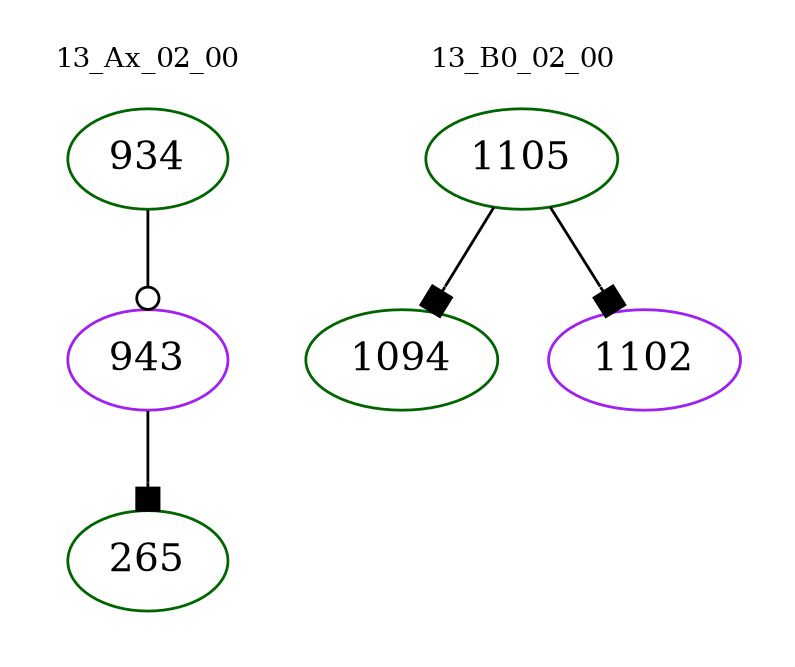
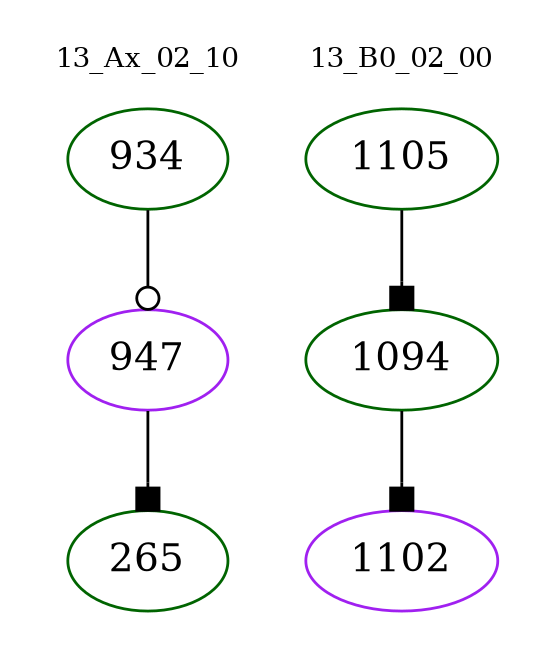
(148, 60) -> (148, 60)
(575, 247) -> (402, 447)
(148, 360) -> (148, 360)
